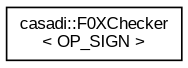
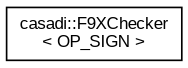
(94, 34) -> (94, 34)
